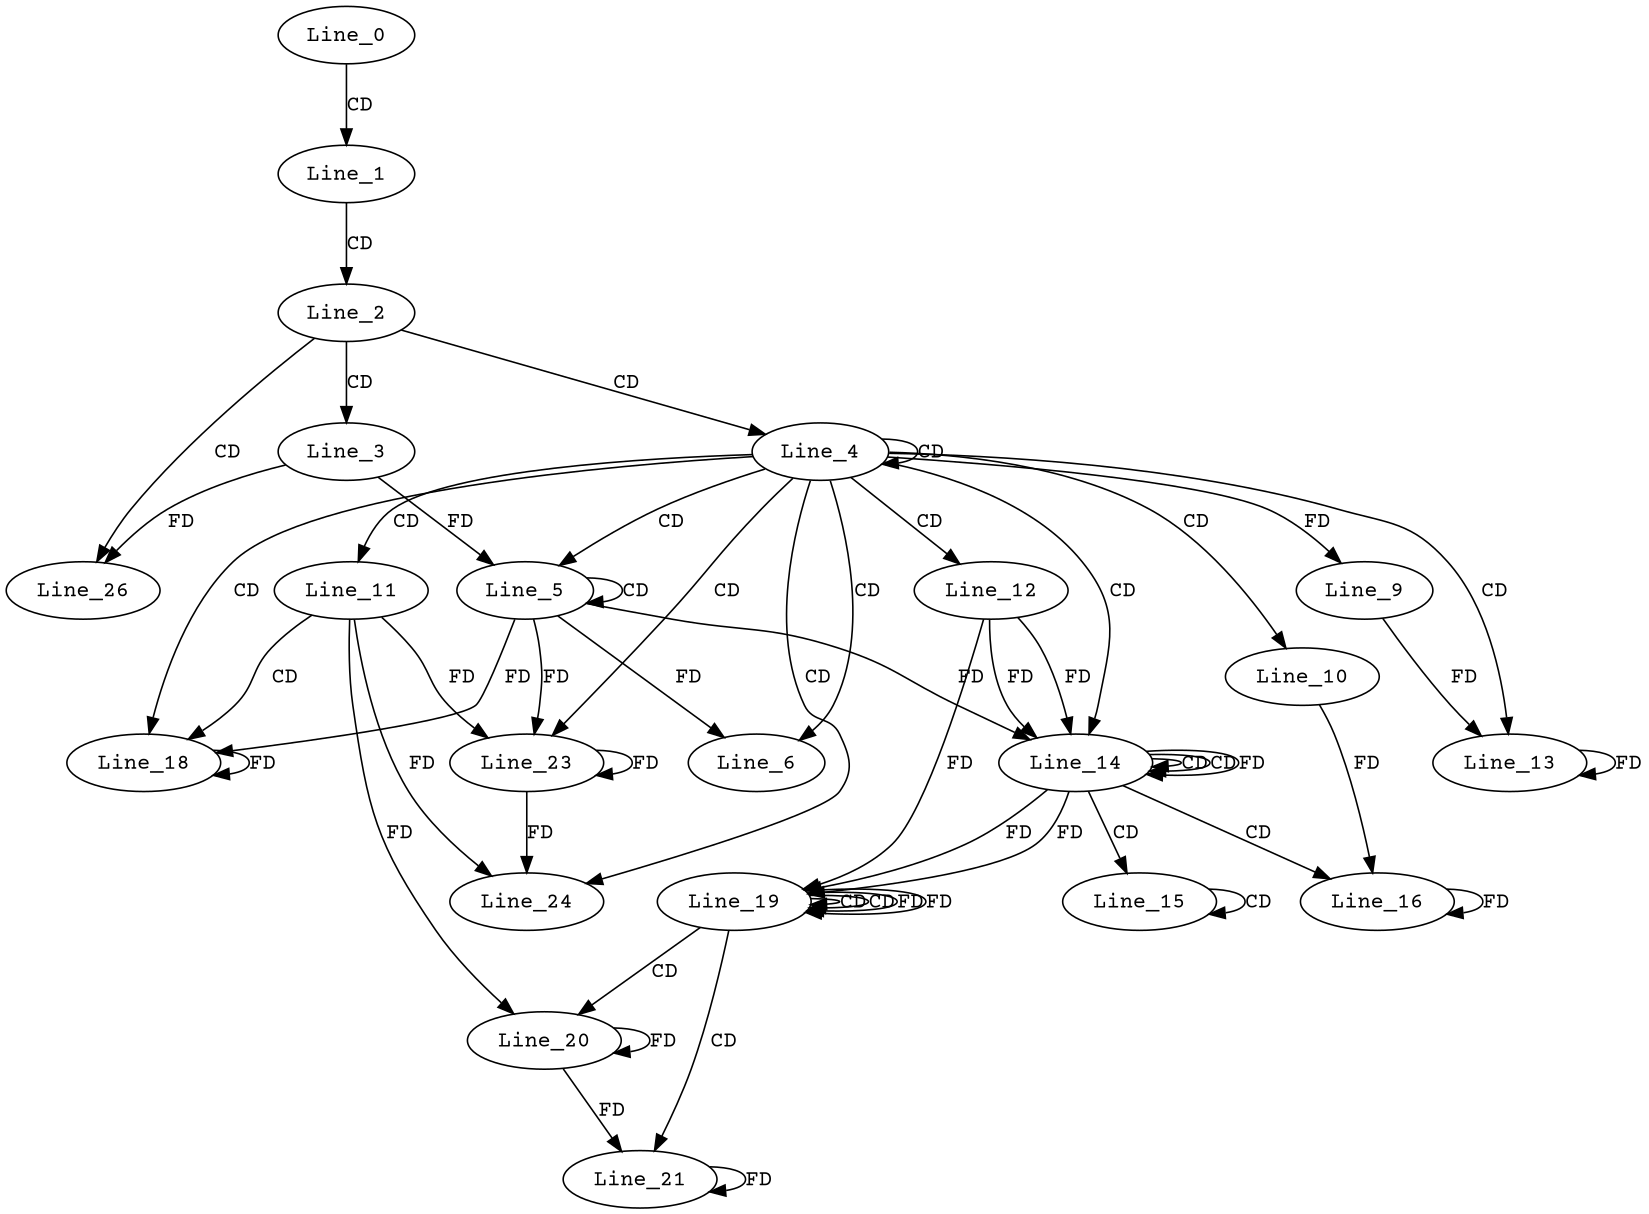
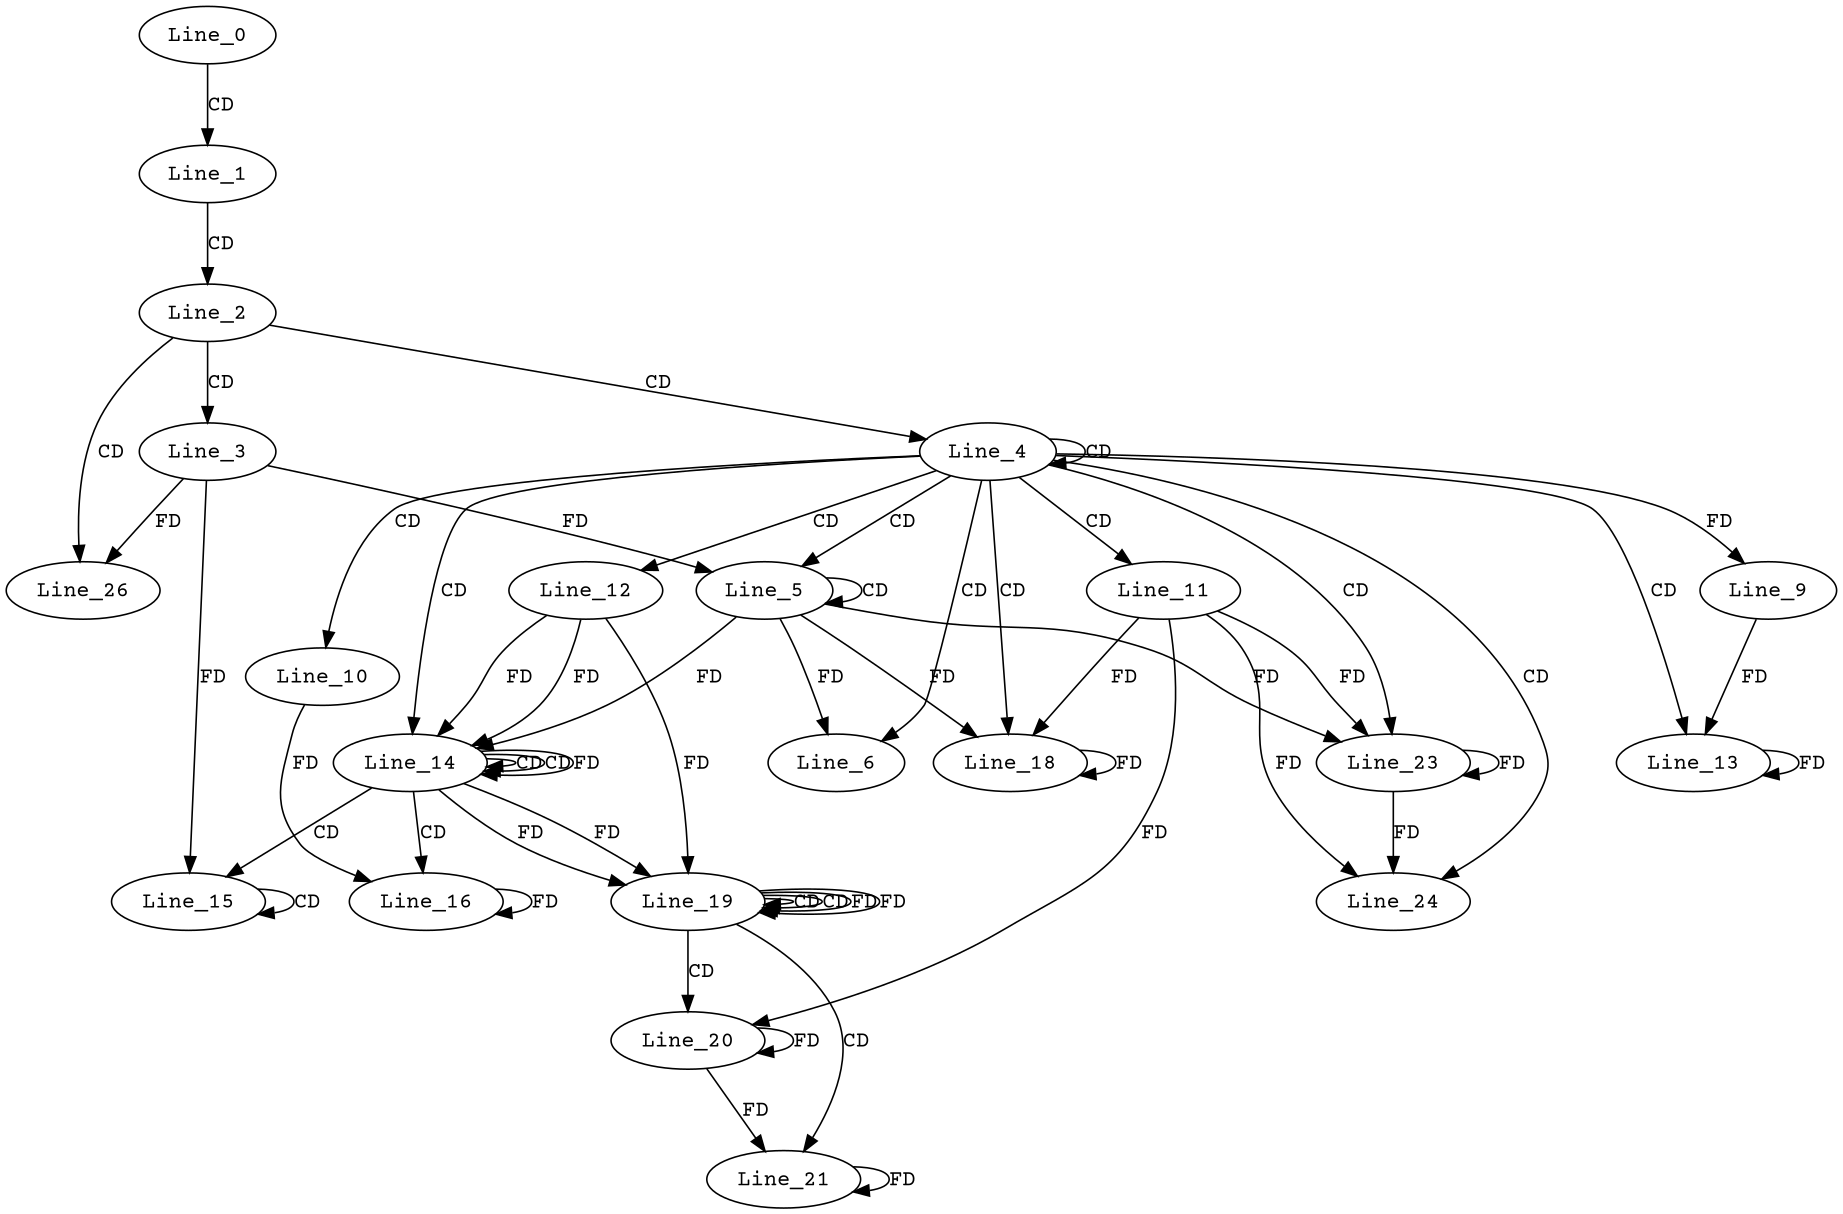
none -> (198, 668)
(285, 677) -> (1124, 677)
